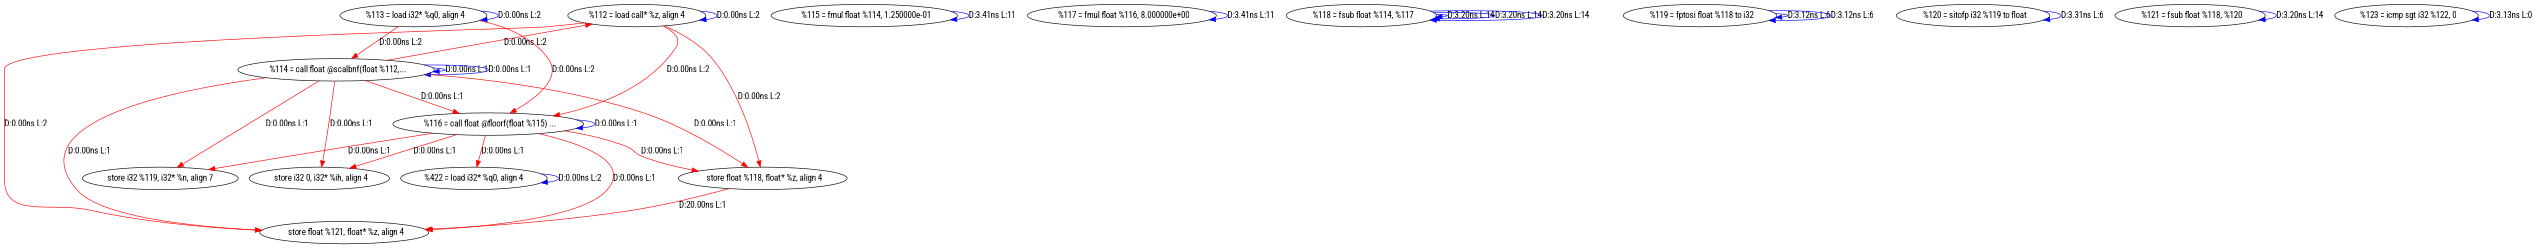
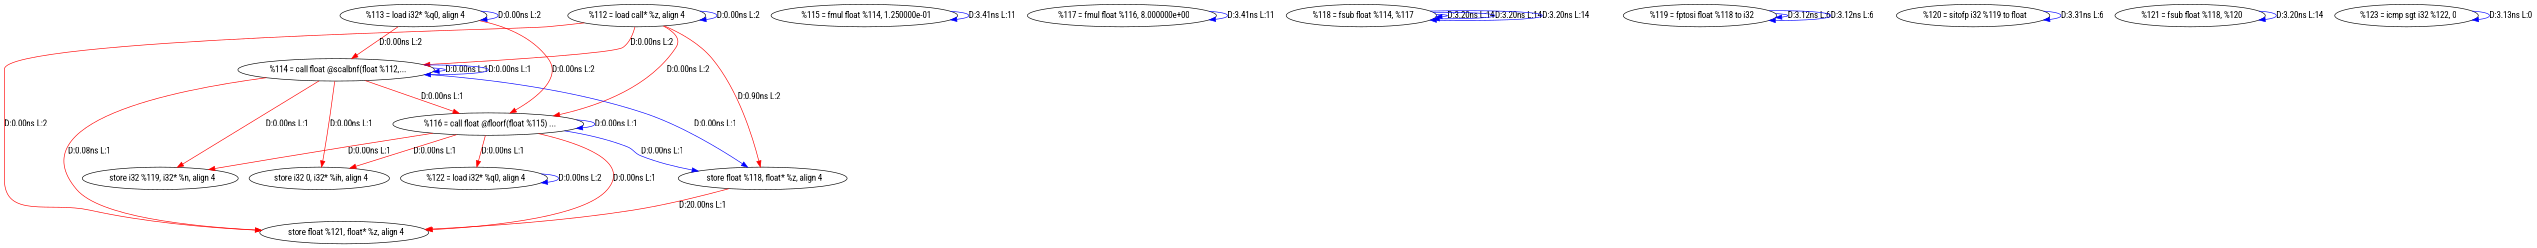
(486, 43) -> (539, 57)
(759, 97) -> (759, 97)
(591, 98) -> (591, 98)
(629, 148) -> (629, 148)
(89, 151) -> (89, 151)
(160, 178) -> (160, 178)
(474, 178) -> (474, 178)
